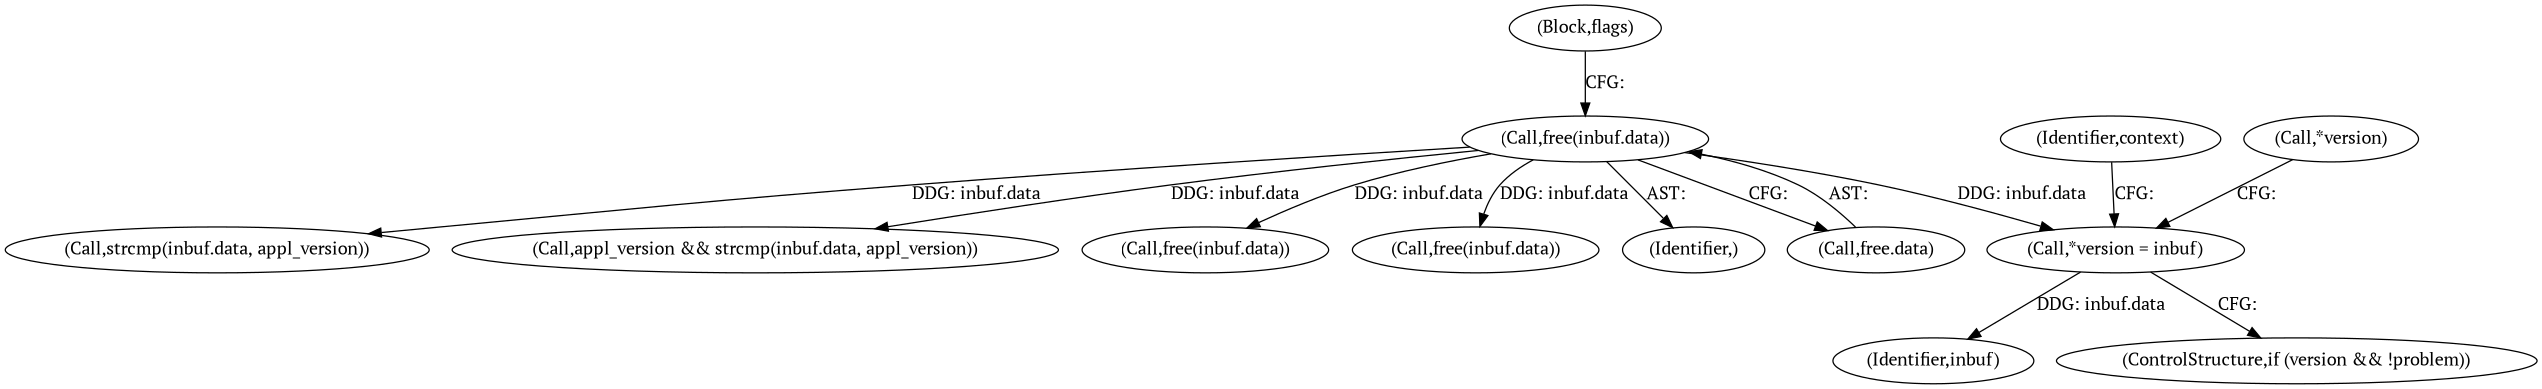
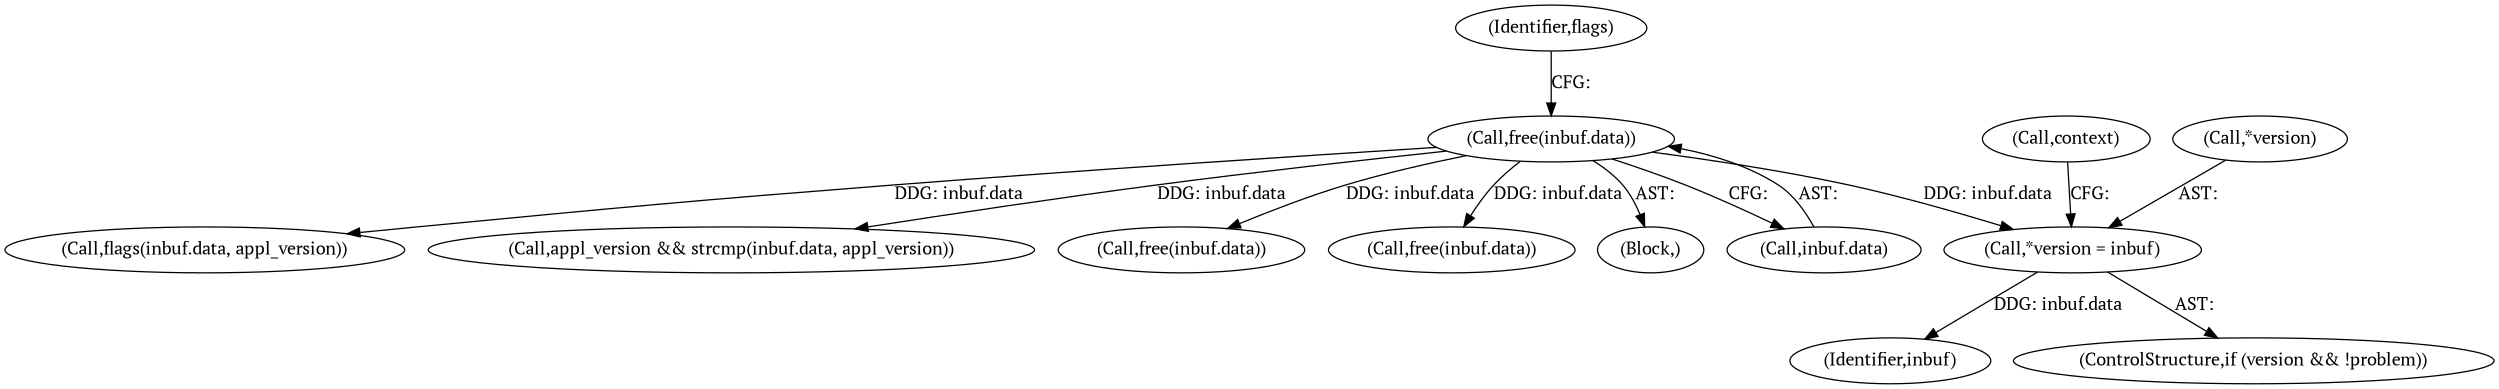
(1585, 28) -> (1551, 28)
(2111, 139) -> (2066, 139)
(2259, 194) -> (2201, 194)
(217, 250) -> (205, 250)
(1694, 250) -> (1651, 250)
(1876, 250) -> (1824, 250)
(2240, 305) -> (2197, 305)
